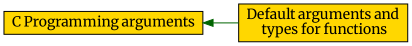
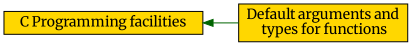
(103, 23) -> (103, 23)
